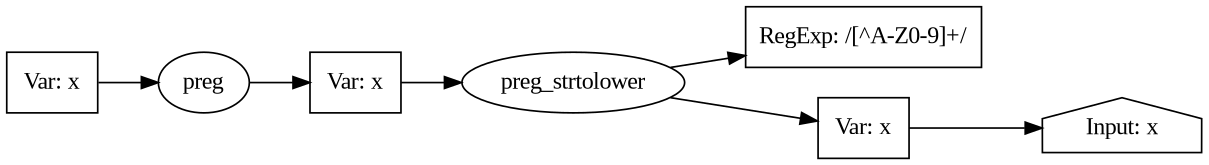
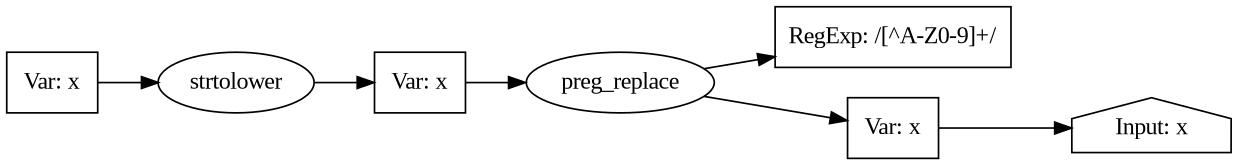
(204, 83) -> (236, 83)
(573, 83) -> (620, 83)
